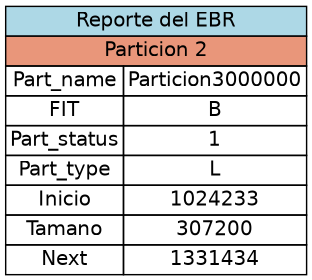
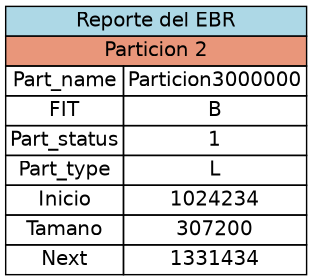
(215, 199) -> (215, 199)
